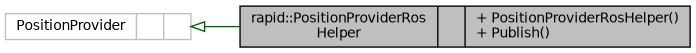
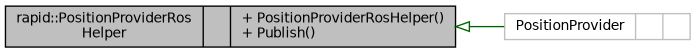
(222, 27) -> (487, 27)
